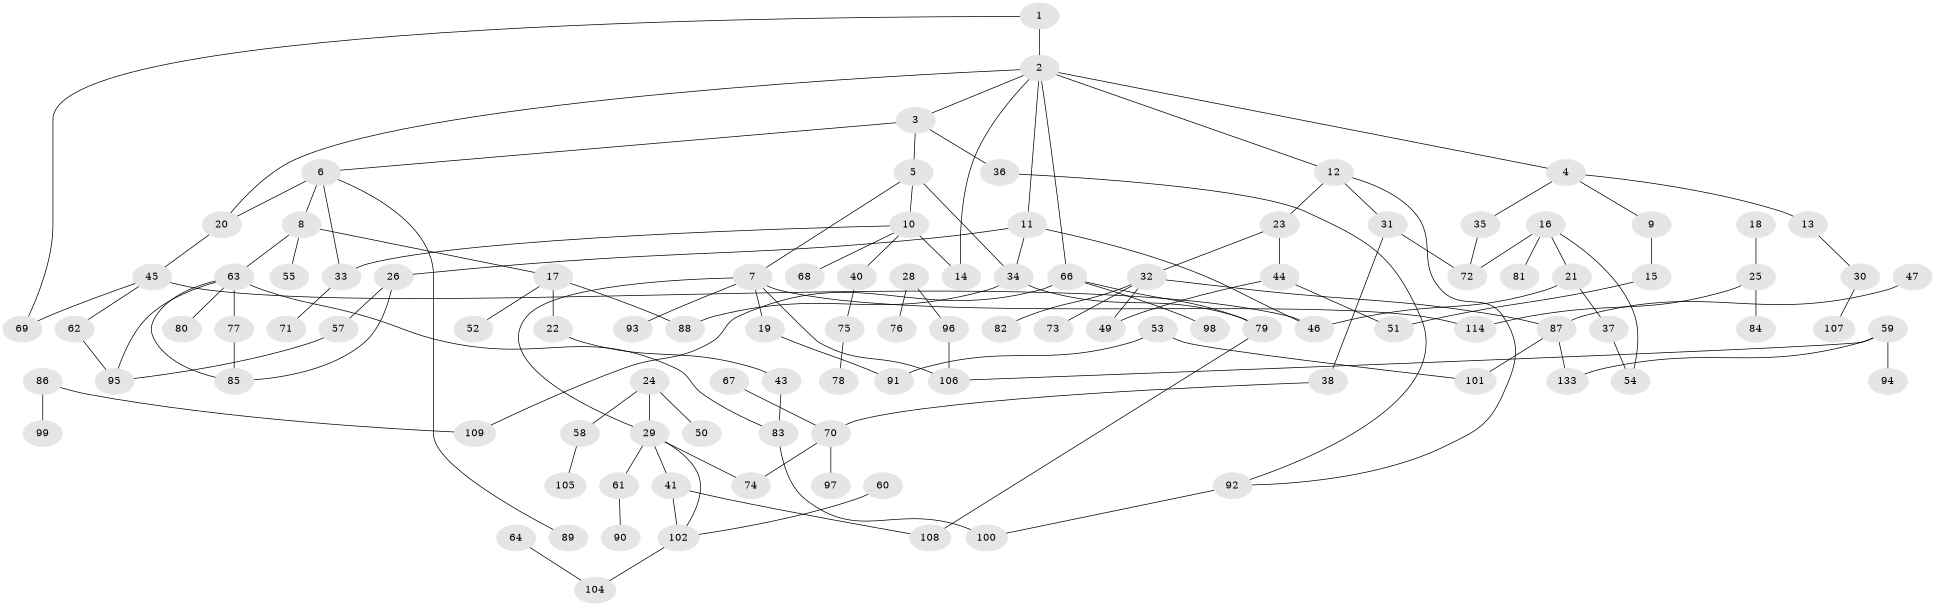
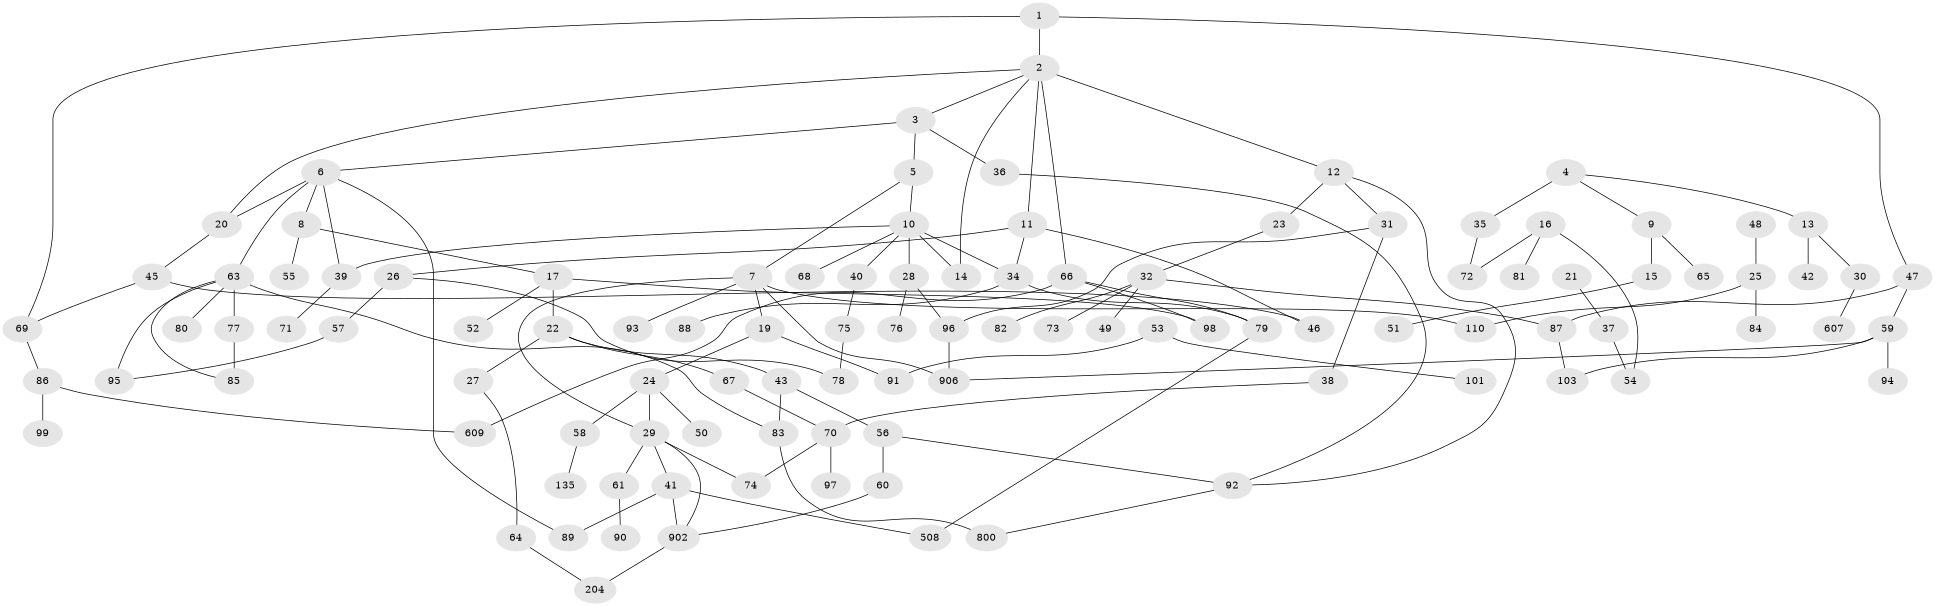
none -> (1552, 40)
(1303, 120) -> none
(1756, 225) -> (1756, 225)
(966, 227) -> (965, 253)
(1422, 248) -> (1158, 250)
(268, 251) -> (269, 219)
none -> (909, 251)
(1559, 251) -> none
(341, 277) -> (341, 277)
(1280, 277) -> none
none -> (1704, 277)
none -> (1808, 277)
(621, 301) -> (1025, 299)
none -> (1900, 303)
(1411, 310) -> none
(75, 329) -> none
(1475, 329) -> (1475, 329)
(1834, 329) -> (1834, 329)
none -> (711, 353)
(1520, 353) -> none
none -> (33, 355)
none -> (641, 355)
(340, 358) -> (612, 344)
none -> (473, 381)
(949, 381) -> (949, 381)
(1567, 381) -> (1567, 381)
(475, 434) -> (475, 434)
none -> (883, 434)
(566, 486) -> (566, 486)
none -> (625, 509)
(679, 538) -> (679, 538)
(930, 538) -> (930, 538)
(987, 538) -> (987, 538)
(595, 590) -> (595, 590)
